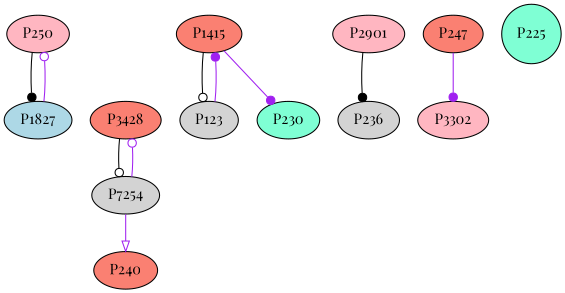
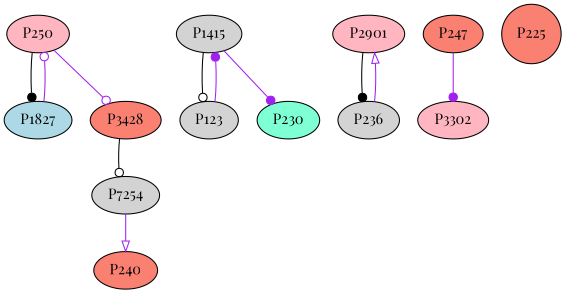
(209, 34) -> (209, 34)
(531, 34) -> (531, 34)
none -> (376, 83)
(133, 162) -> (79, 74)
